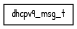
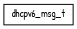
(39, 15) -> (39, 15)
